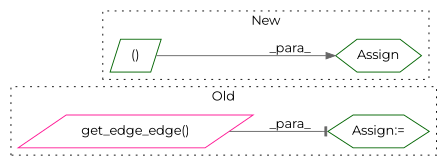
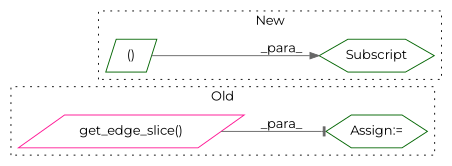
(379, 56) -> (377, 56)
(136, 131) -> (131, 131)
